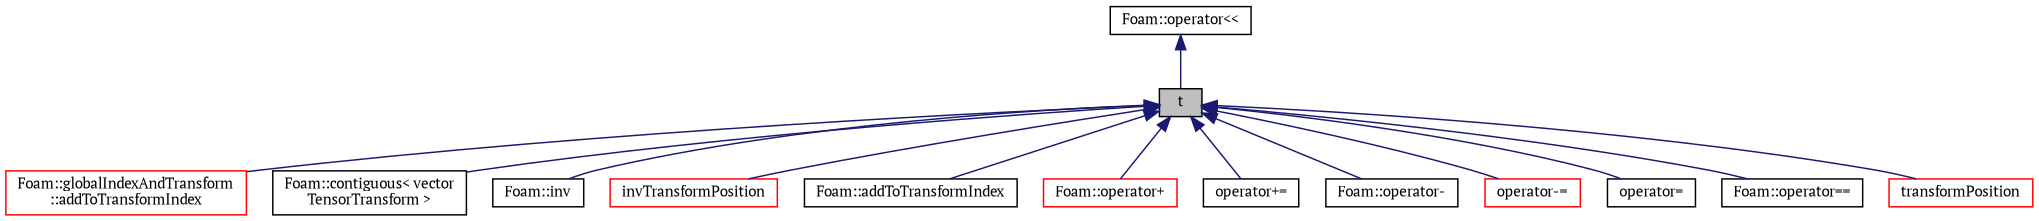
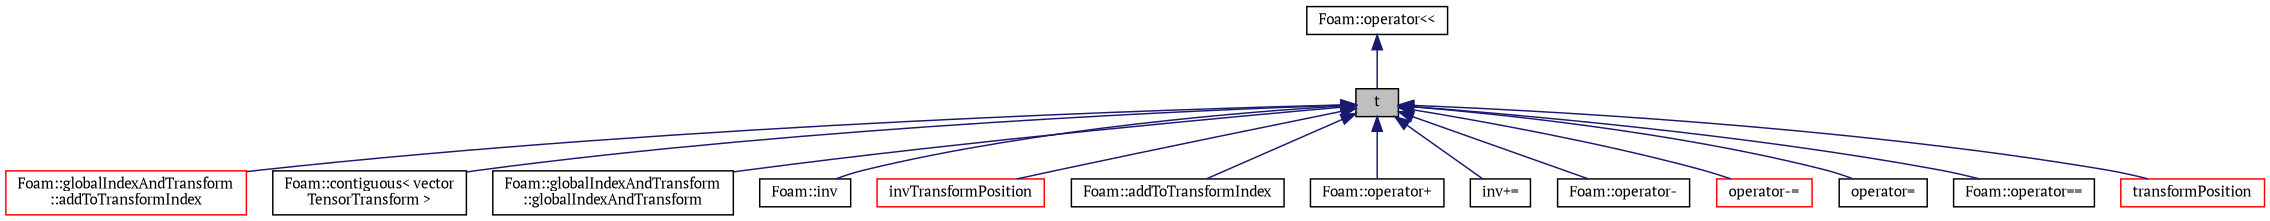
none -> (613, 193)
(1110, 193) -> (1377, 193)
(1251, 193) -> (1500, 193)
